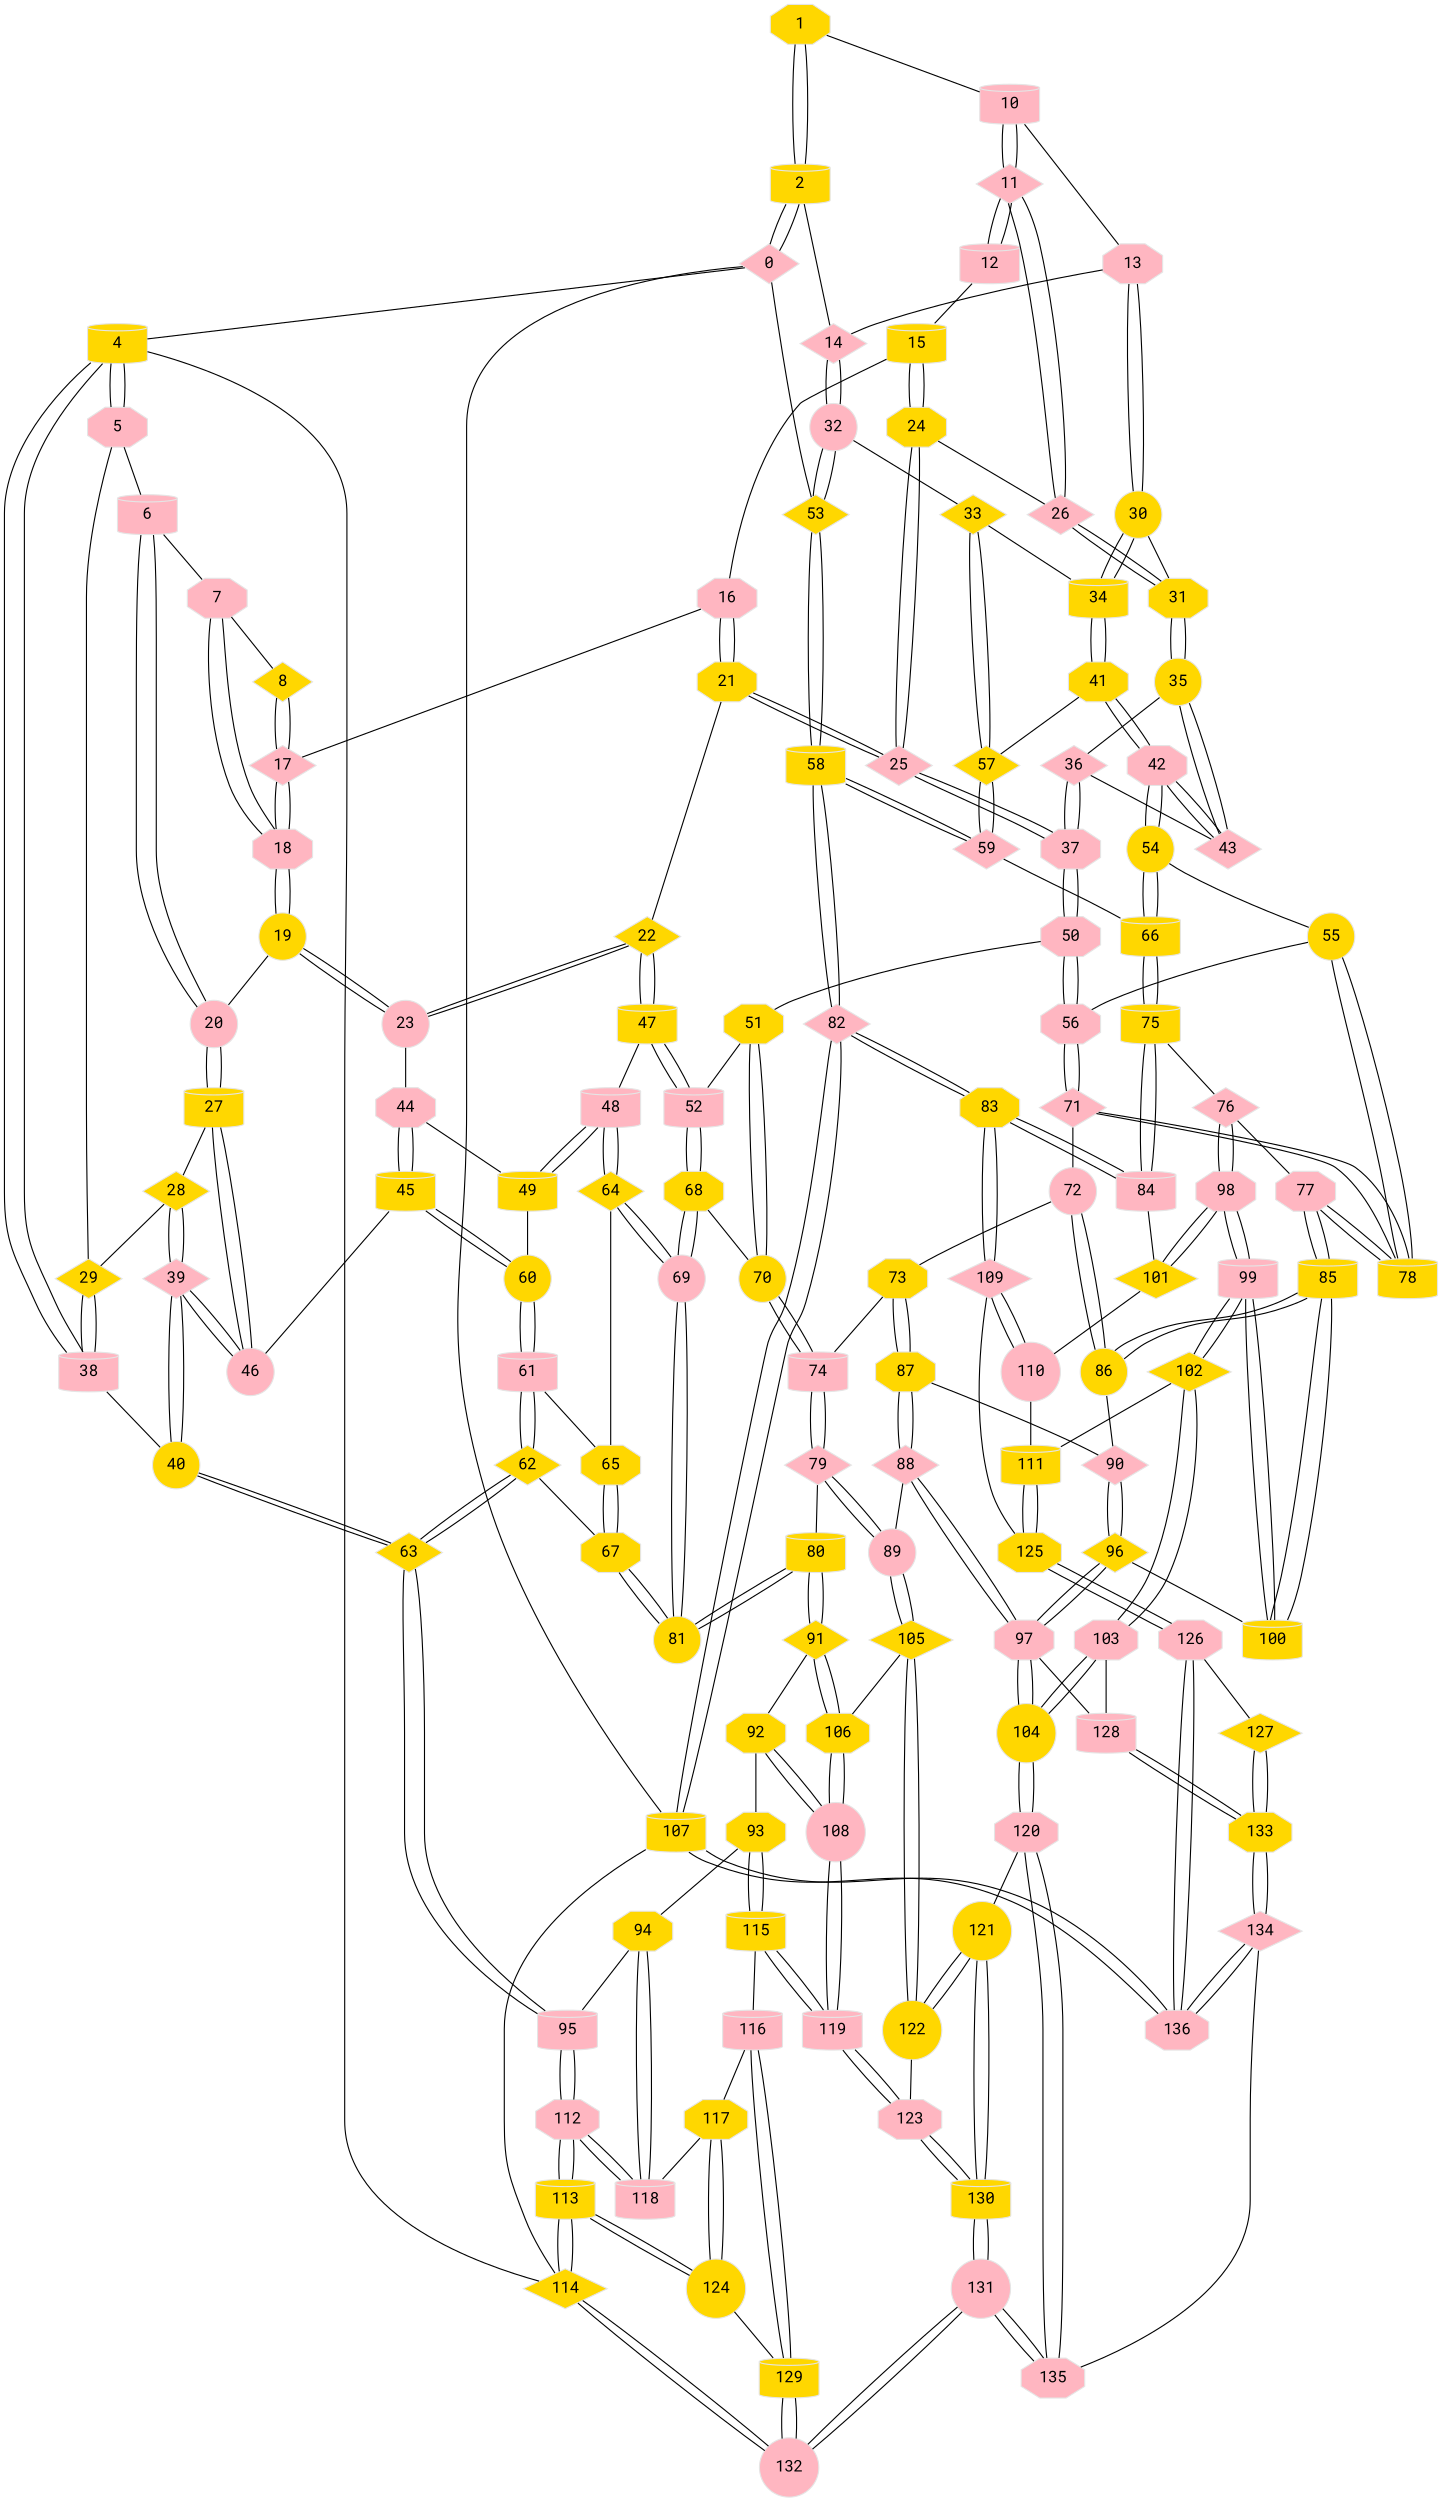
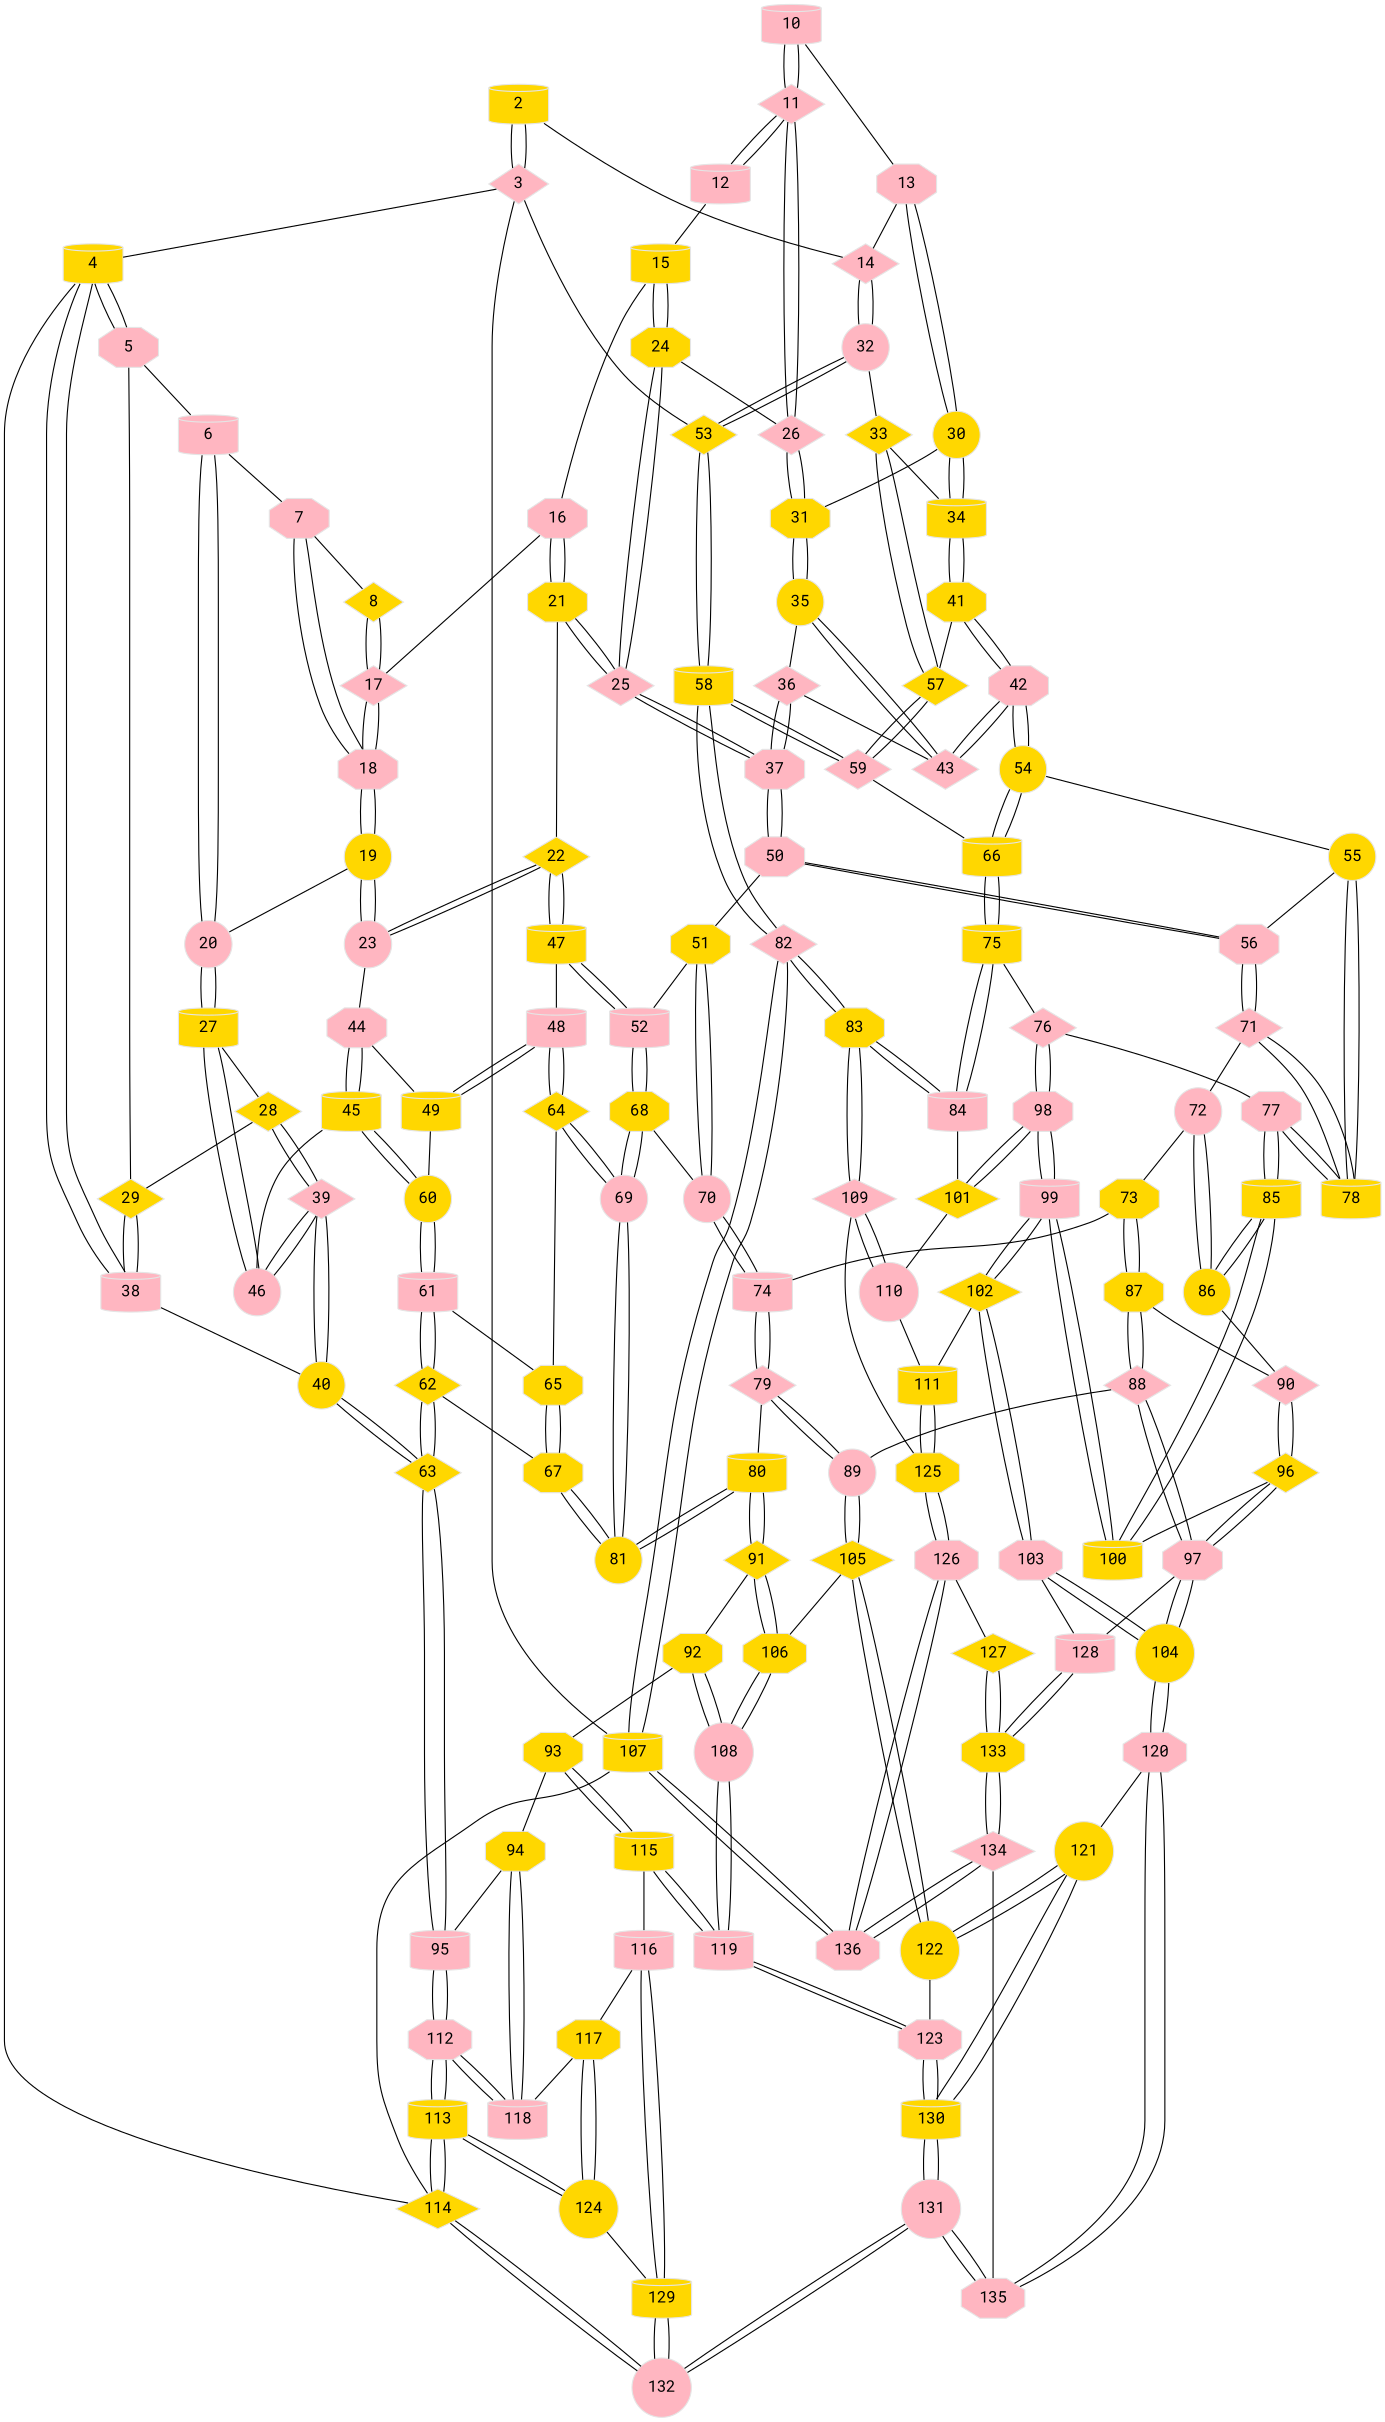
(800, 24) -> none
(769, 264) -> (519, 184)
(763, 1279) -> (707, 1199)
